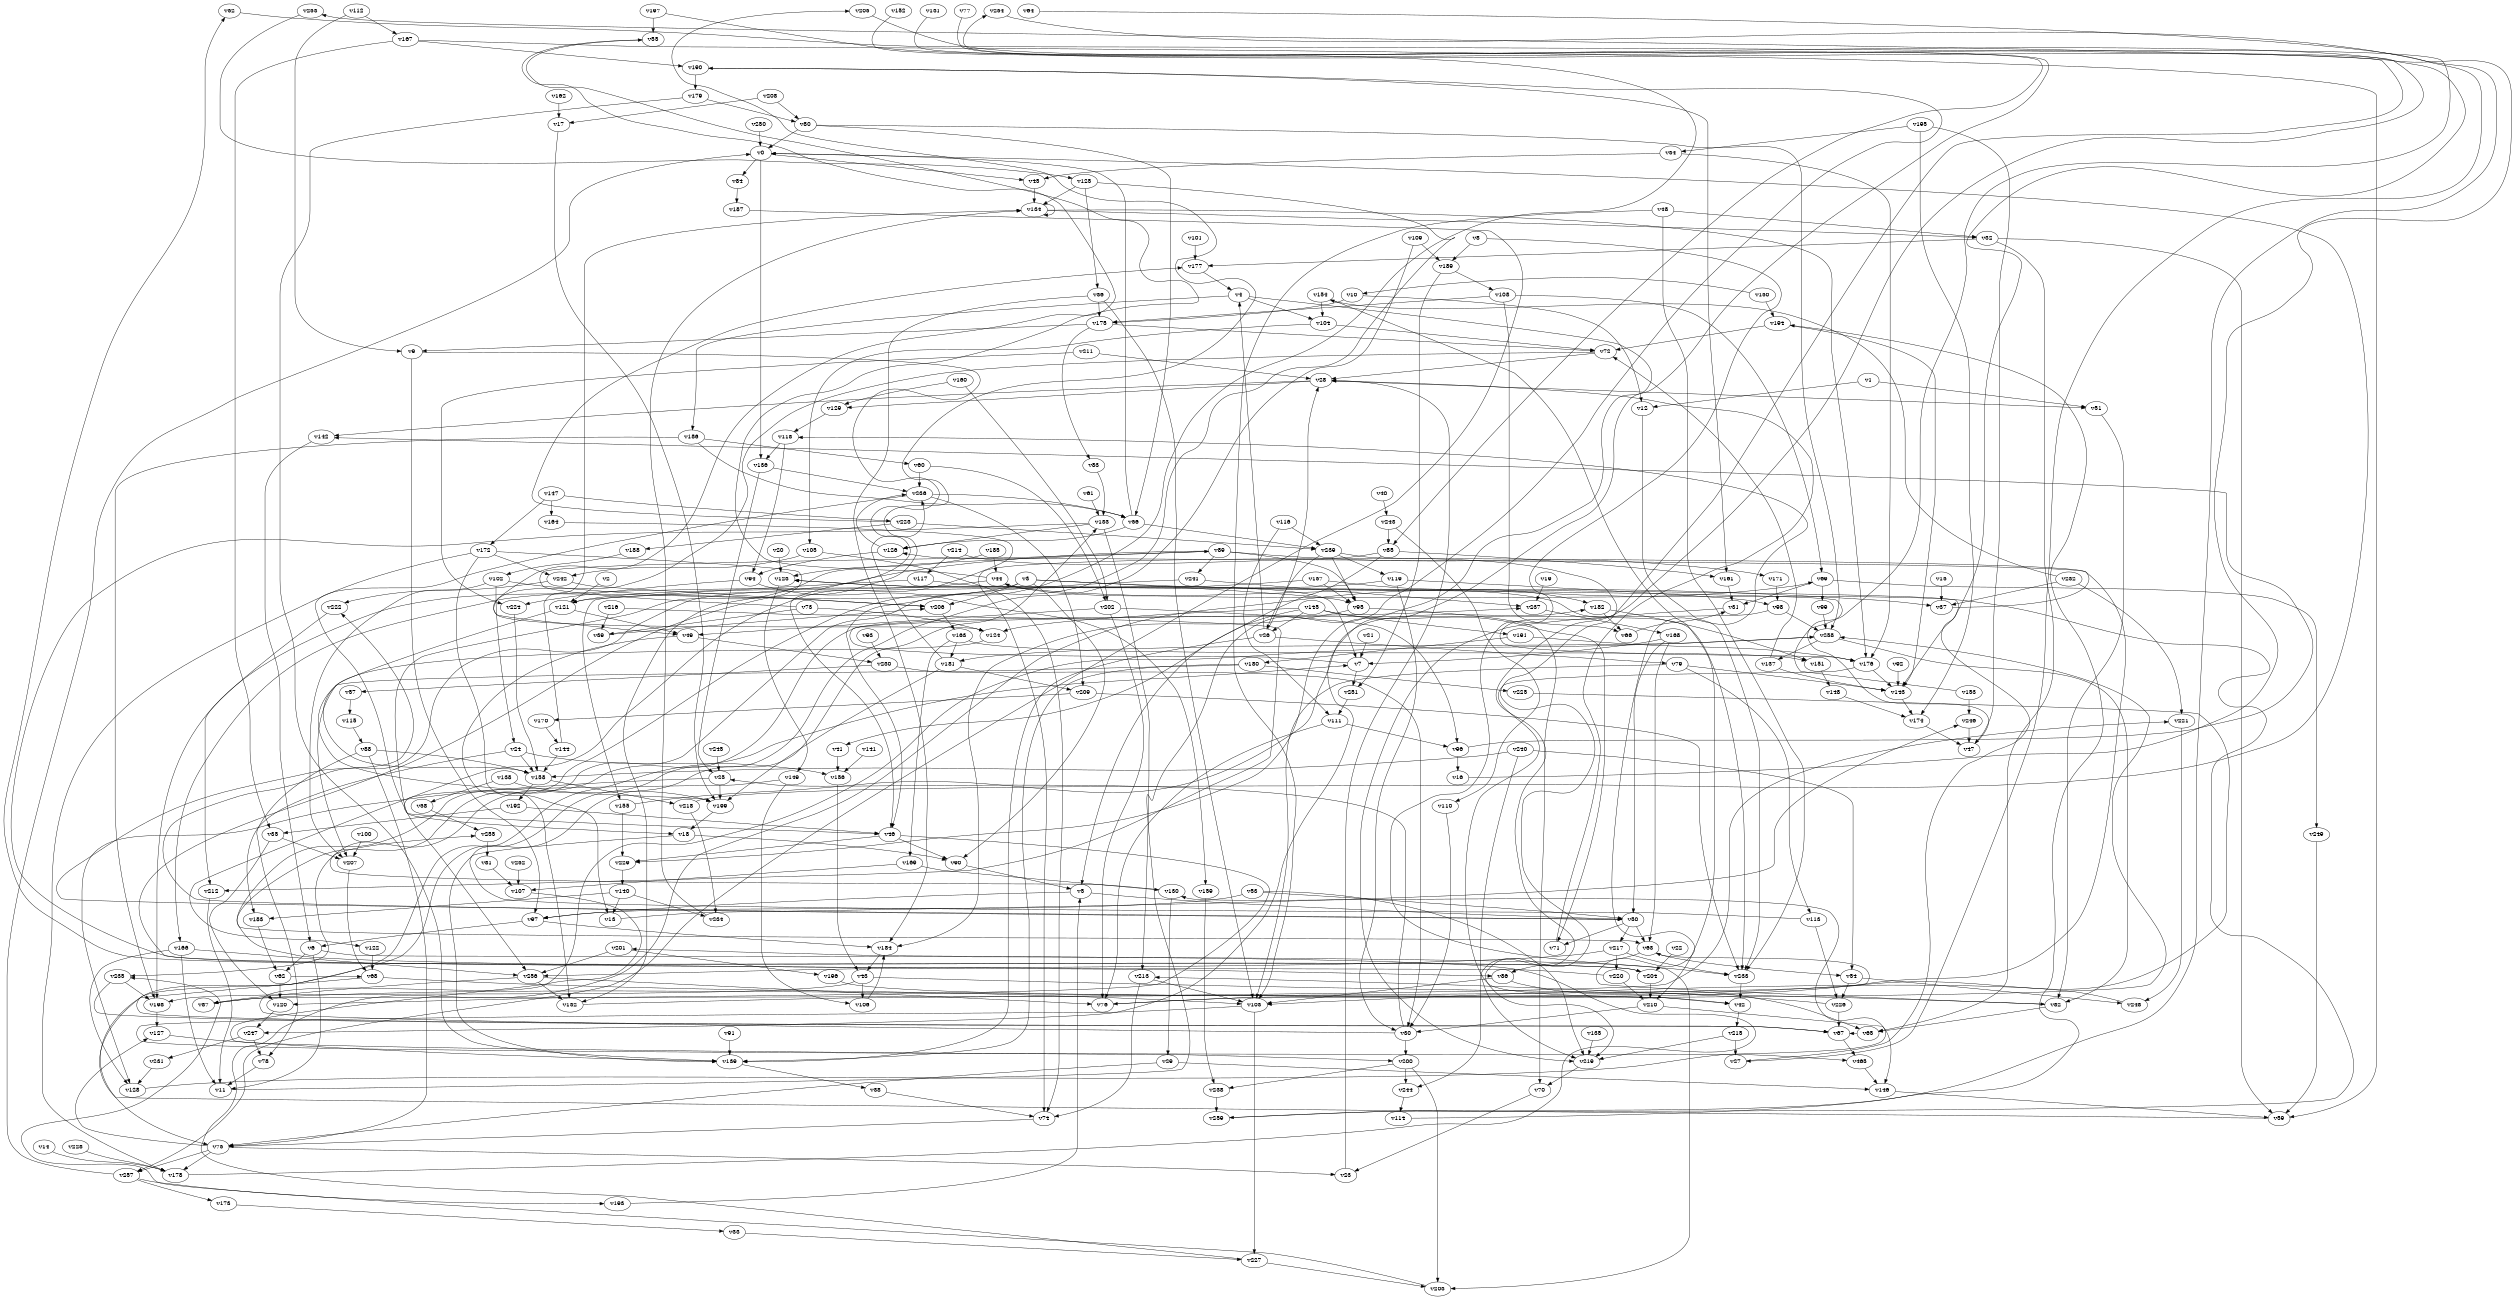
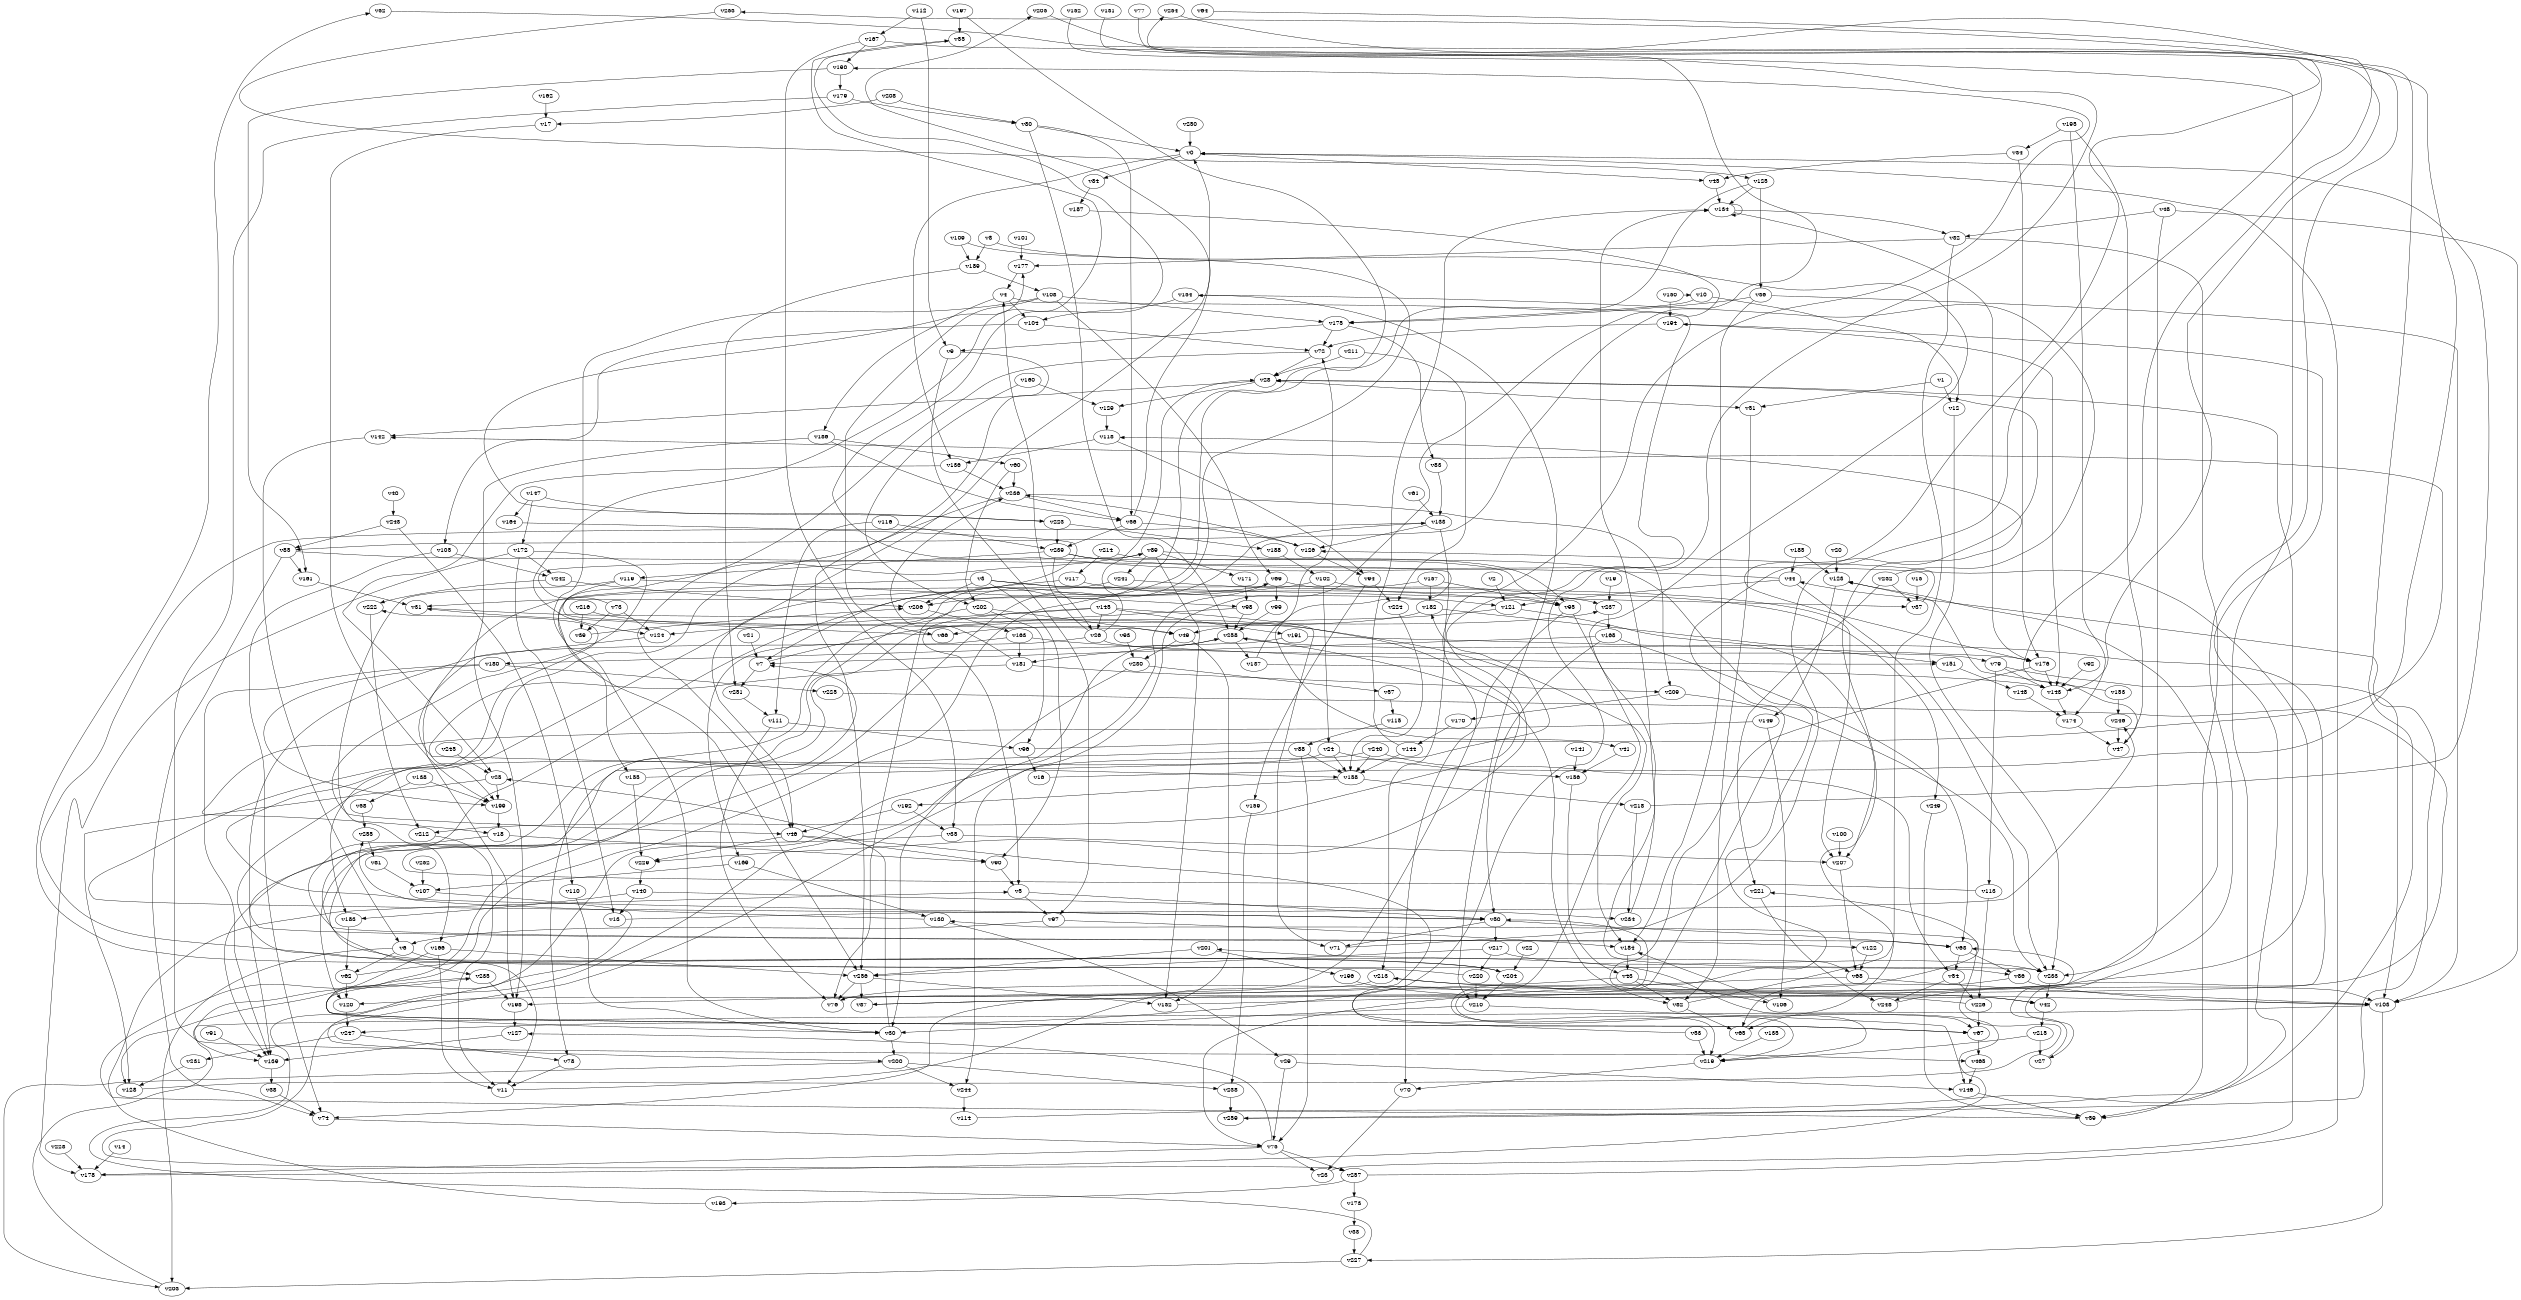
none -> (583, 473)
(895, 909) -> none
